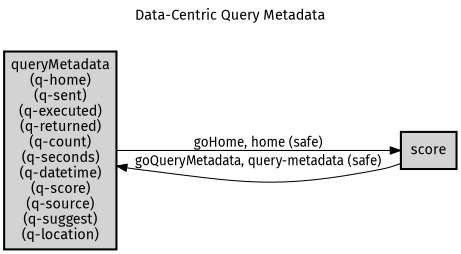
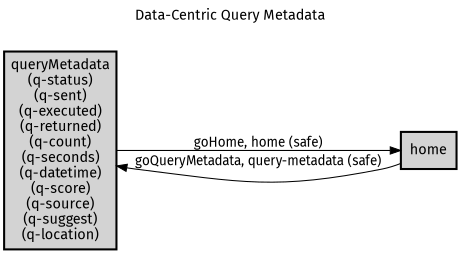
(61, 80) -> (61, 80)
(429, 150) -> (429, 150)
